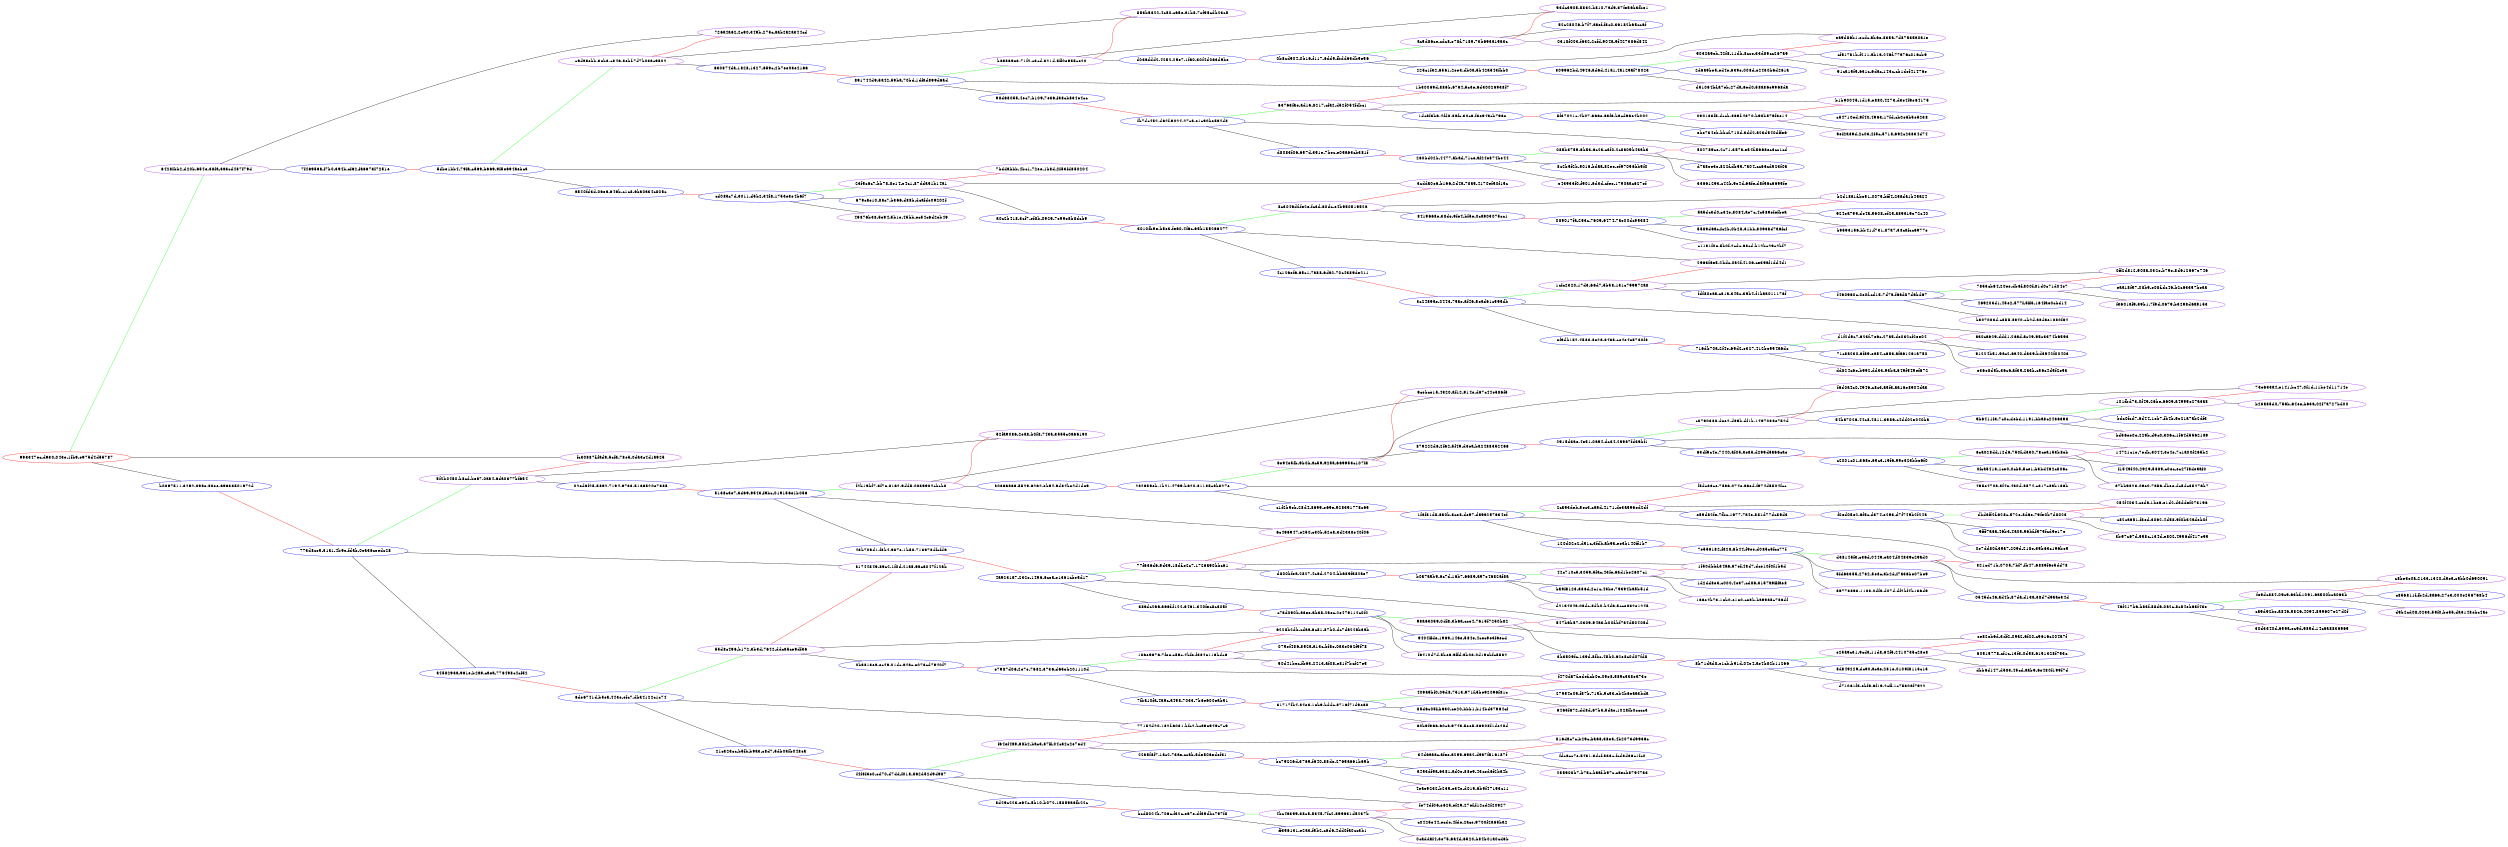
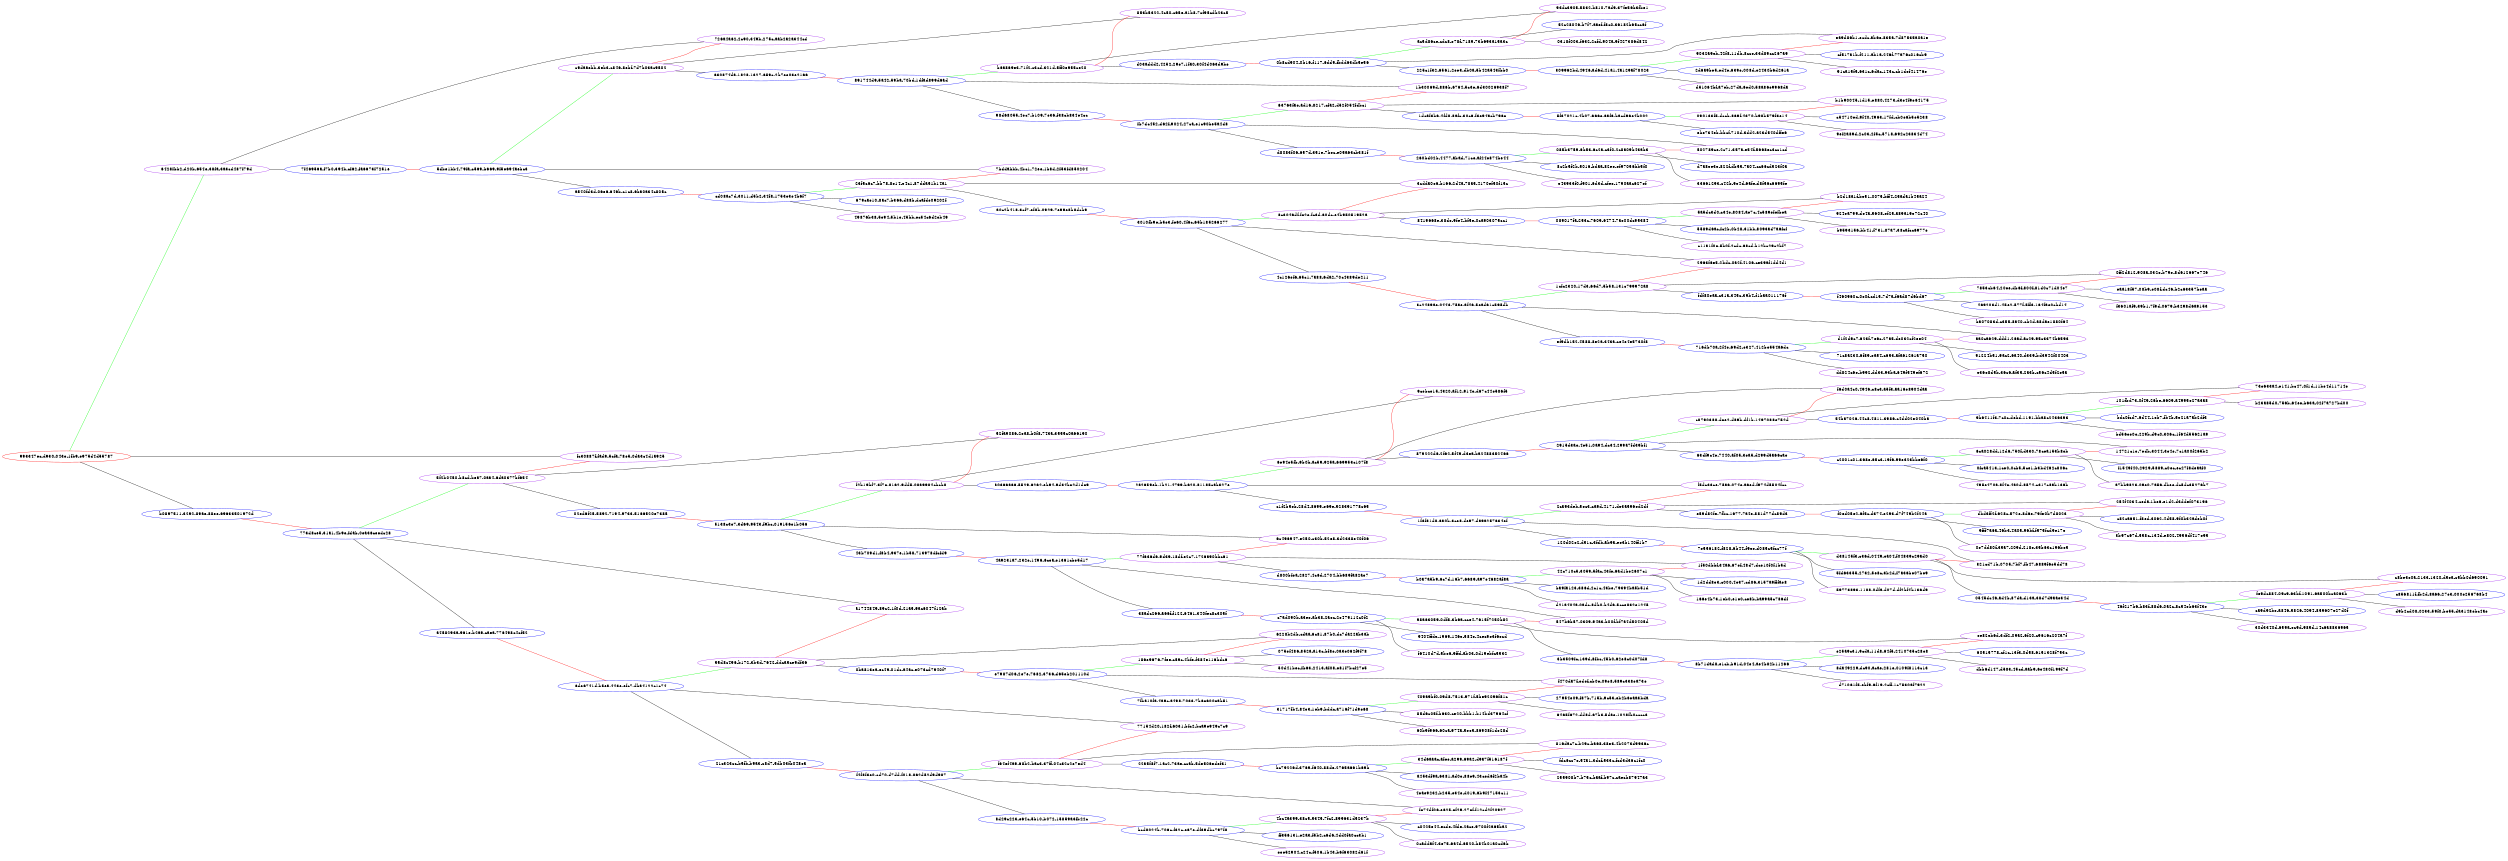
(1463, 709) -> (1463, 714)
none -> (1323, 852)
